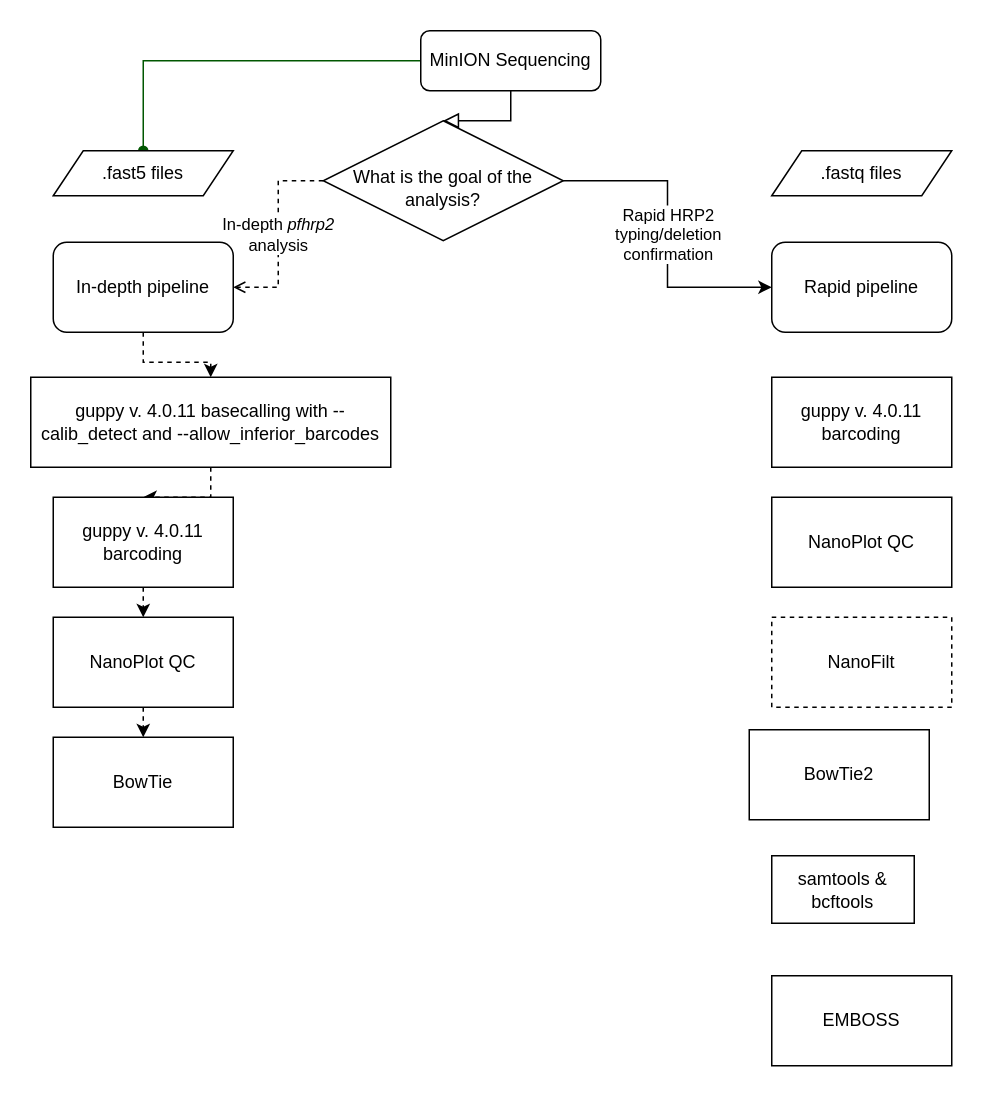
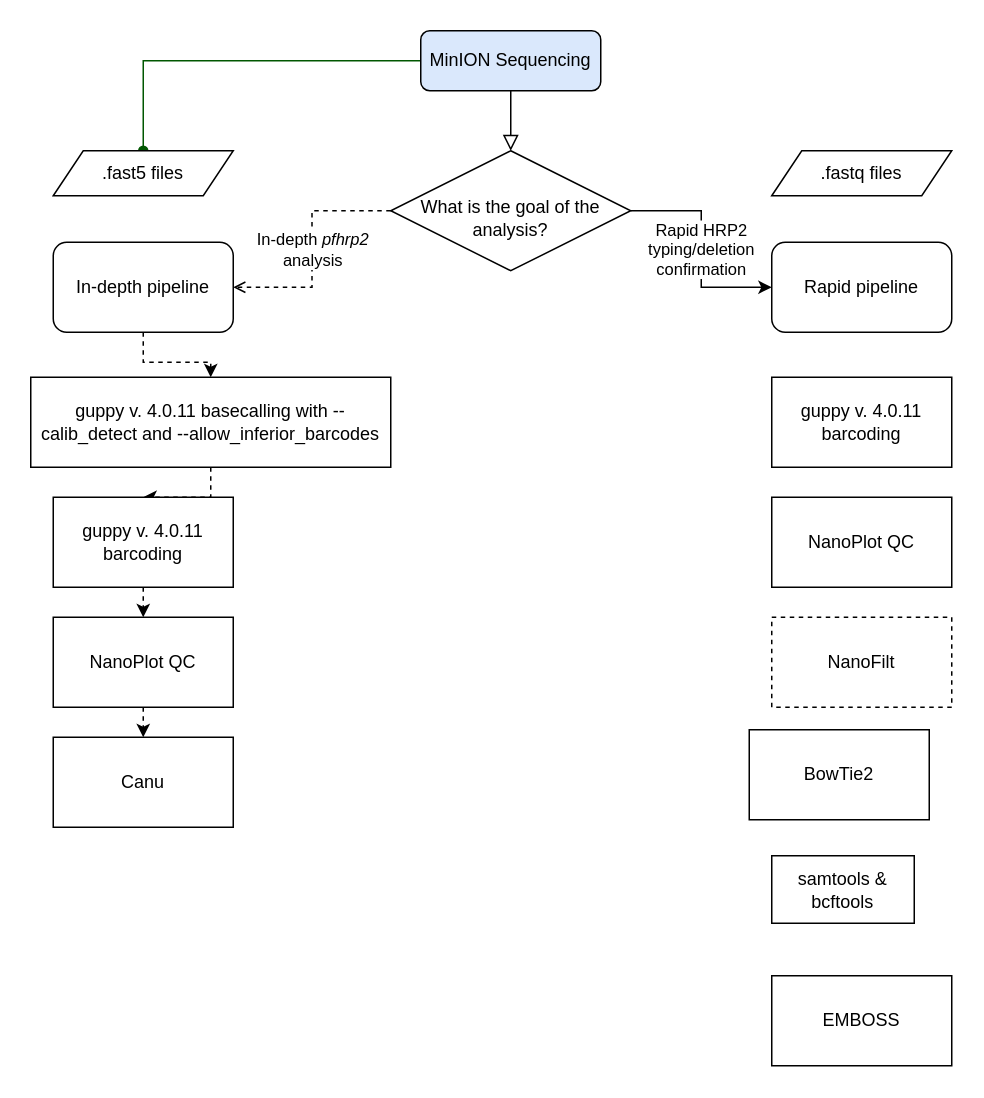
(511, 61) -> (511, 61)
(443, 181) -> (511, 211)
(143, 782) -> (143, 782)
